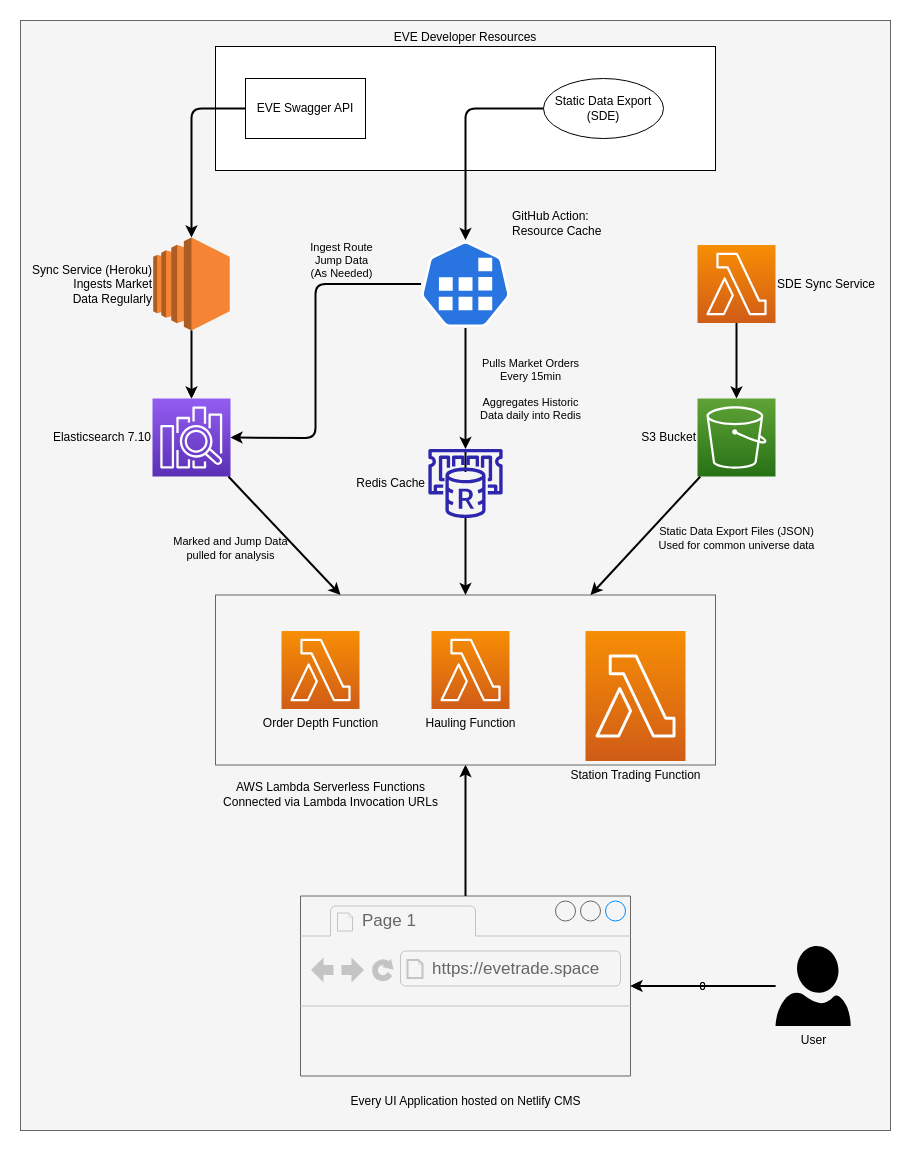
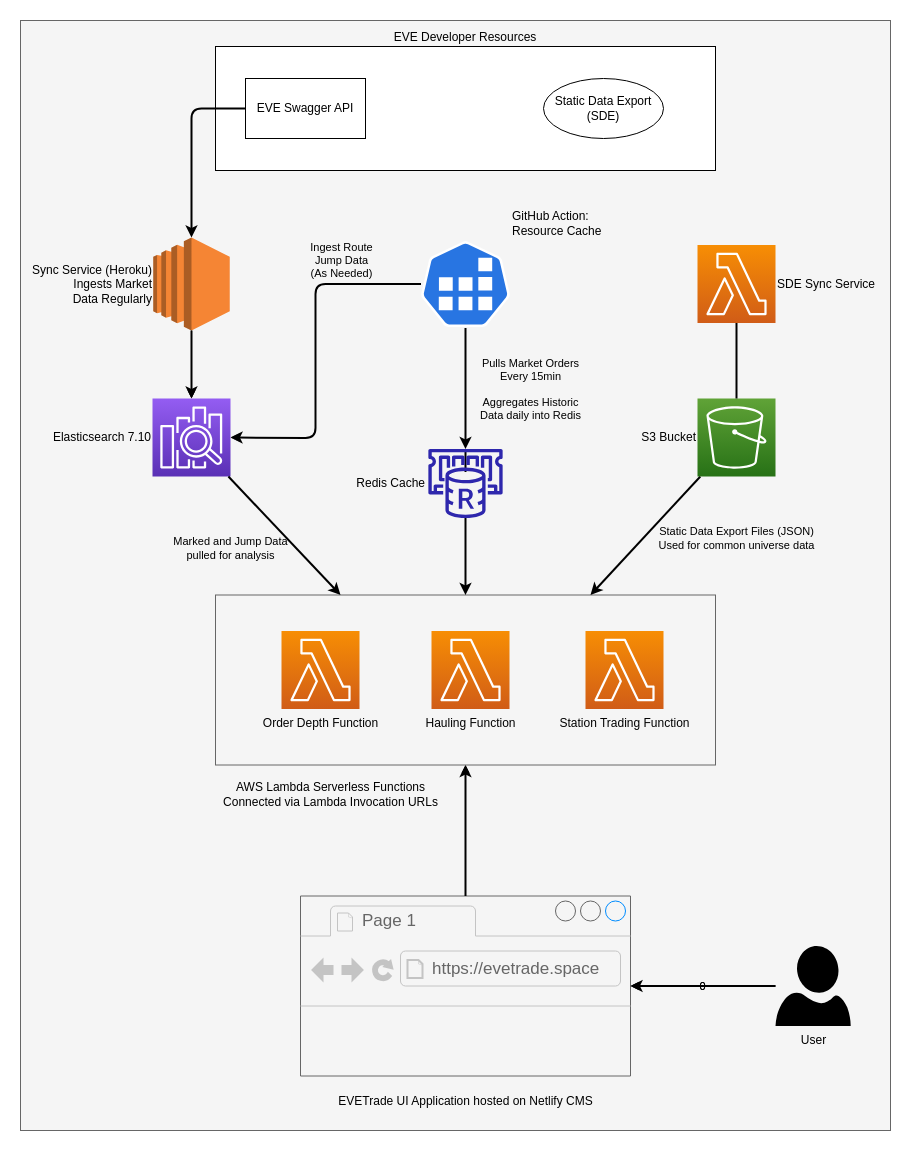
(466, 136) -> none
(737, 388) -> (737, 391)
(636, 696) -> (625, 670)
(466, 1102) -> (466, 1102)
